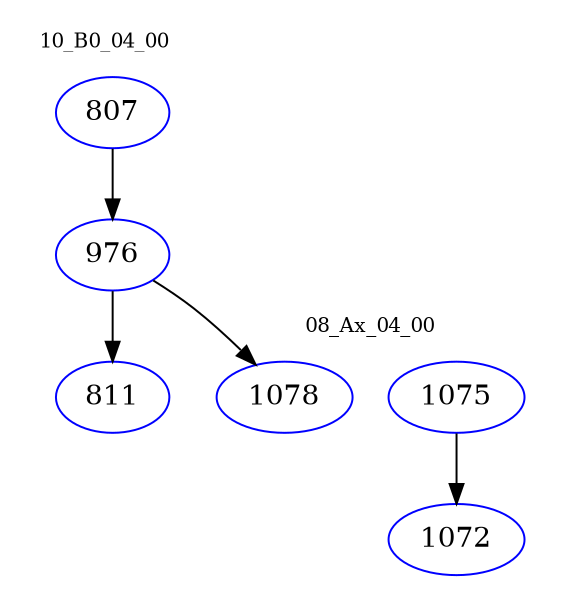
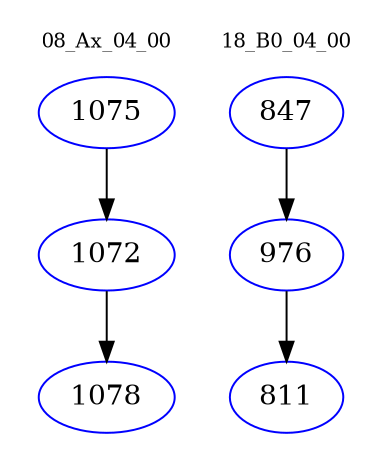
(105, 42) -> (287, 42)
(113, 113) -> (287, 113)
(214, 325) -> (107, 316)
